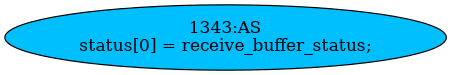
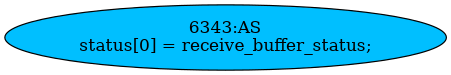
(226, 38) -> (226, 38)
